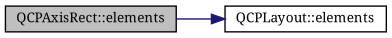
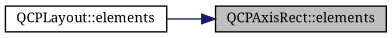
(194, 19) -> (184, 19)
